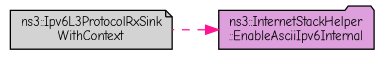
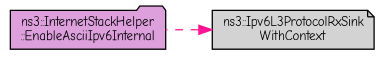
(189, 30) -> (182, 30)
